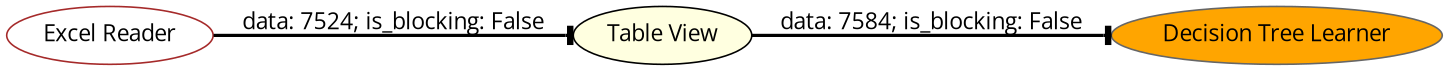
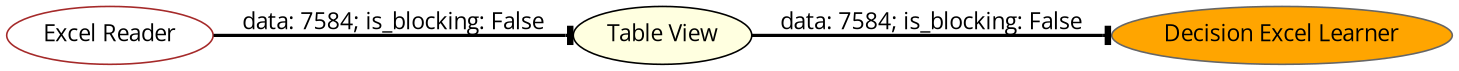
(394, 23) -> (394, 23)
(1277, 35) -> (1282, 35)
